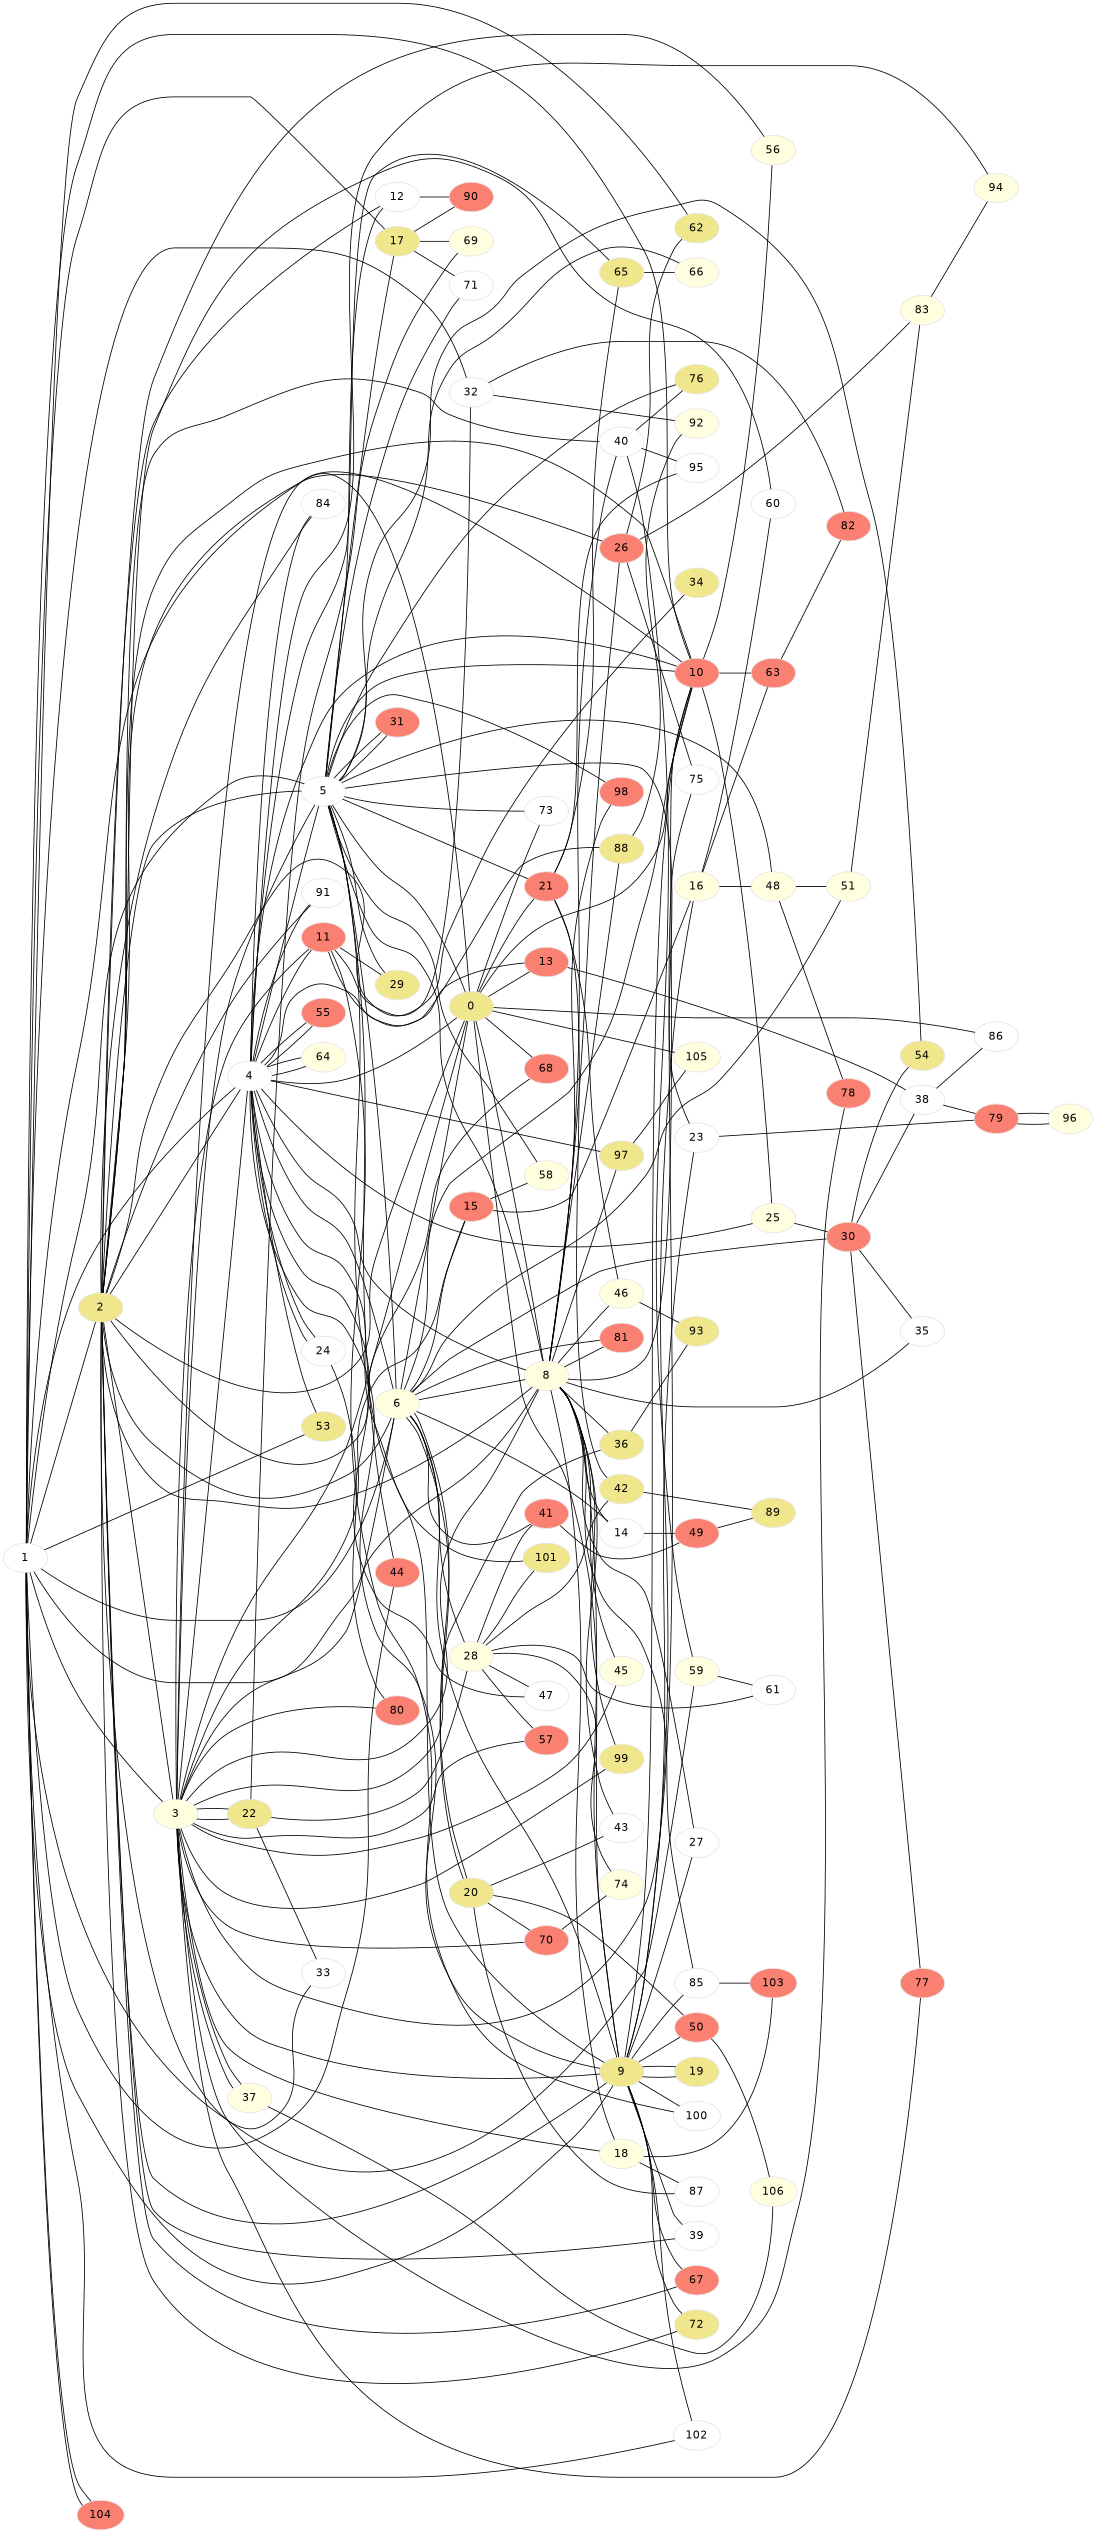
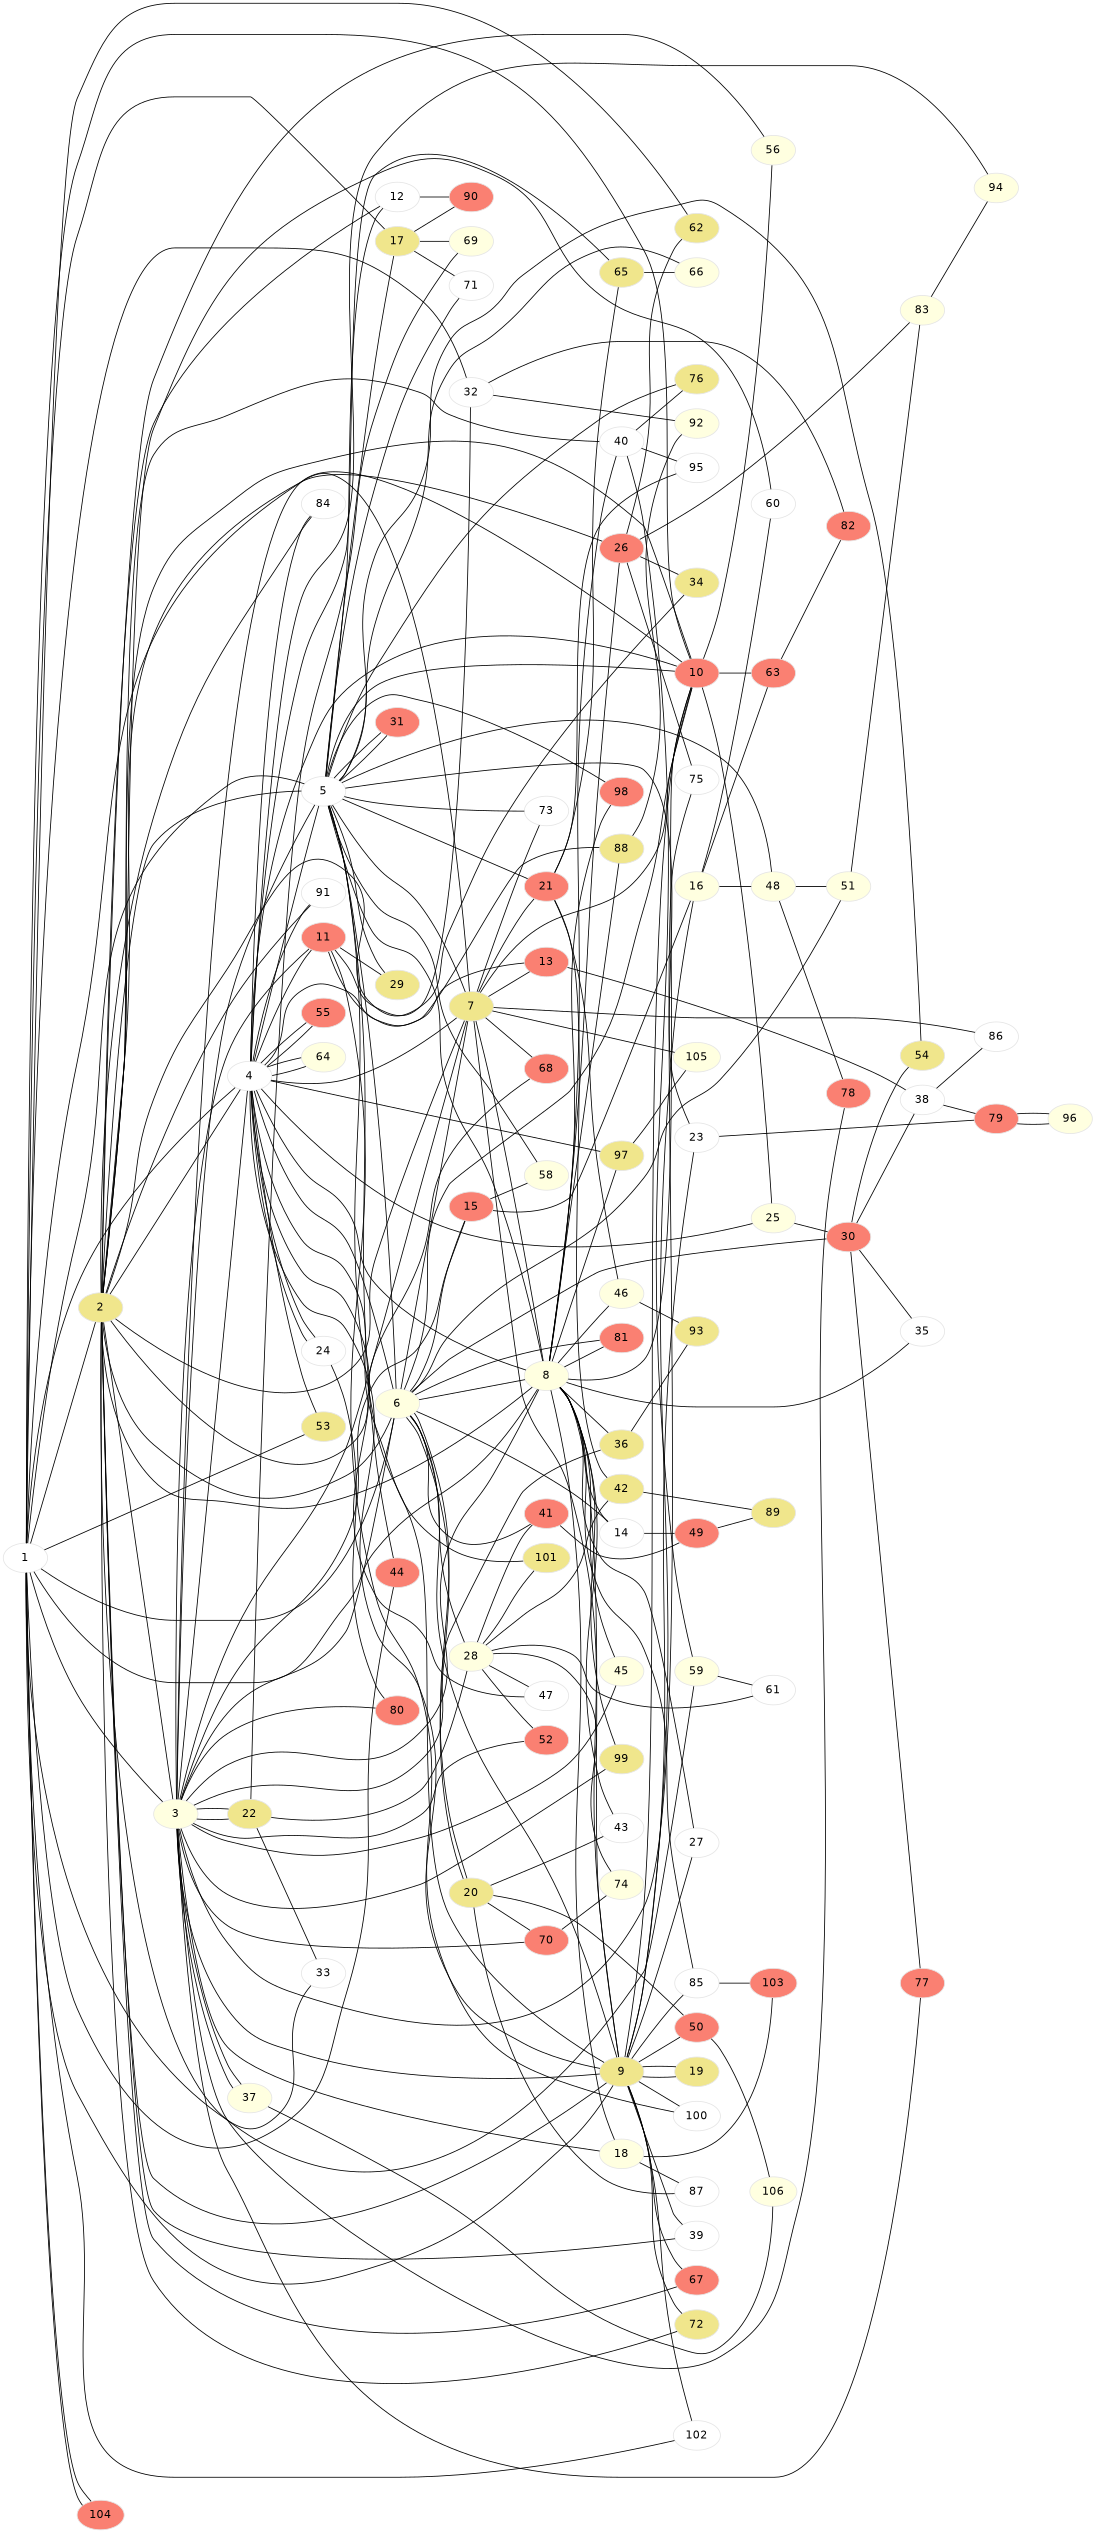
none -> (659, 566)
(471, 1006) -> (471, 1006)
(547, 1740) -> (547, 1740)
